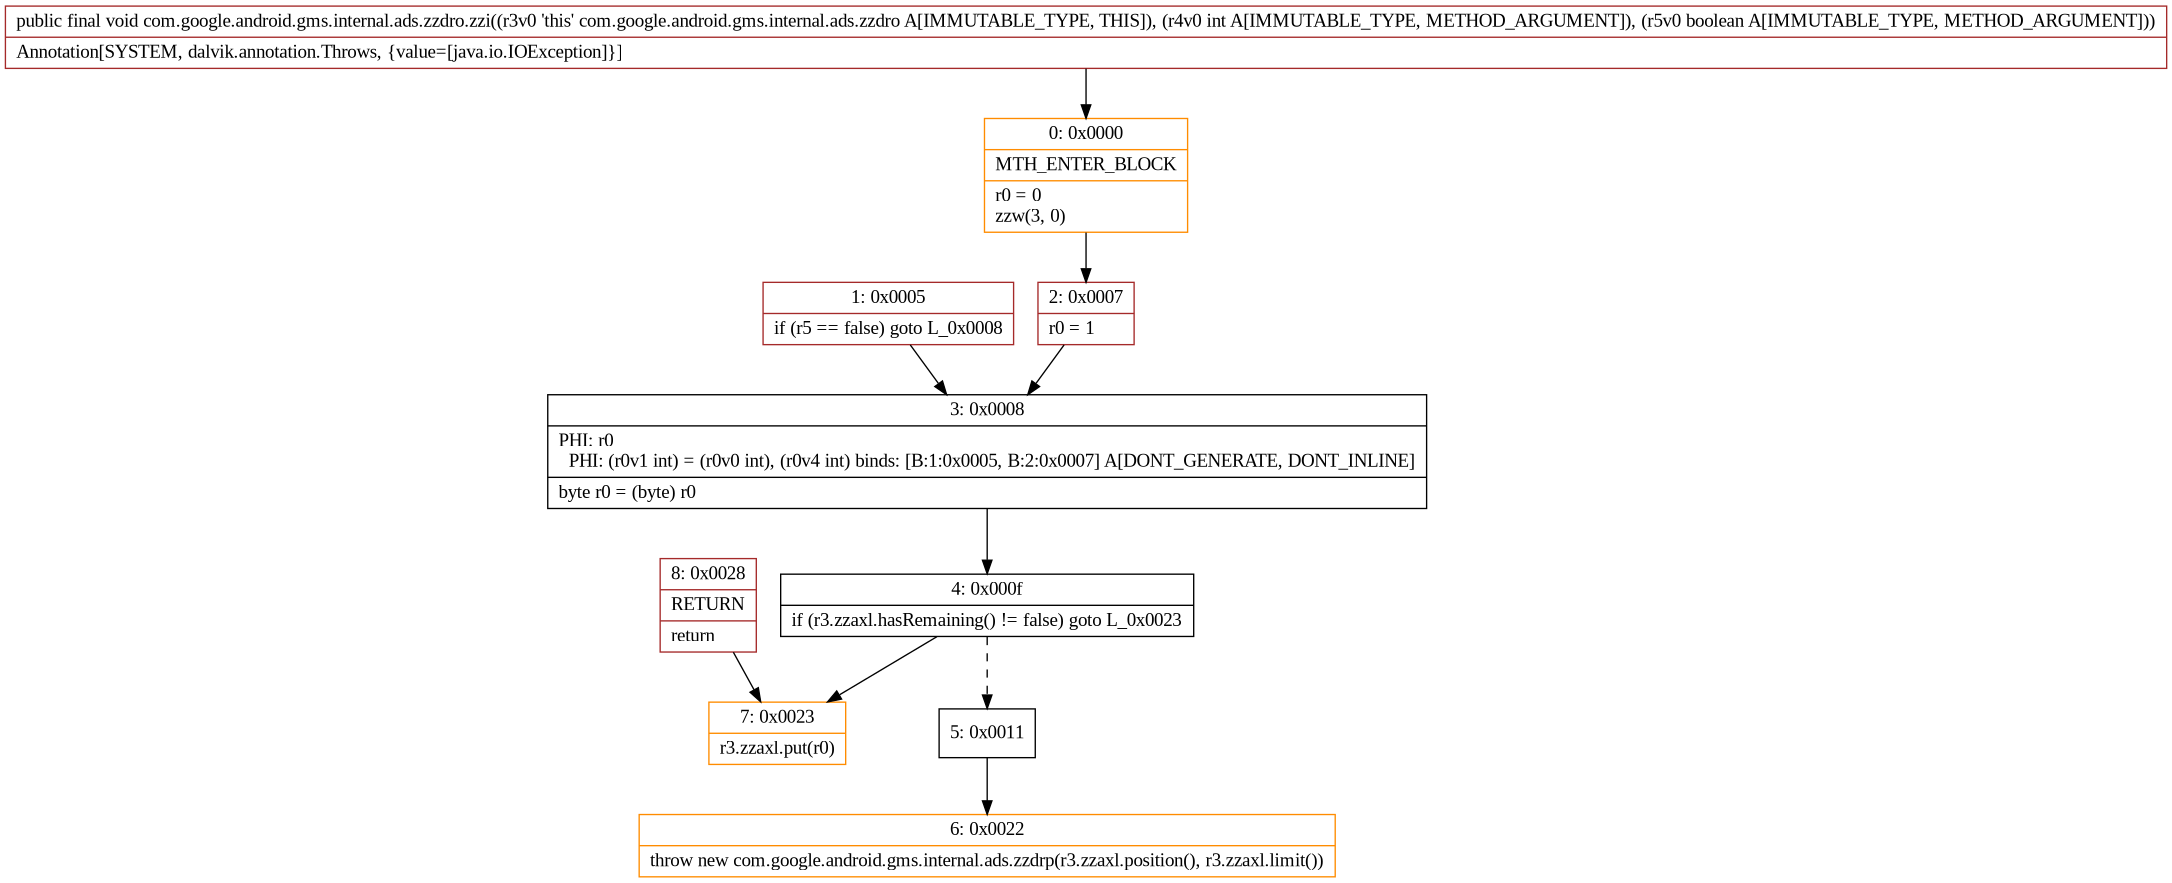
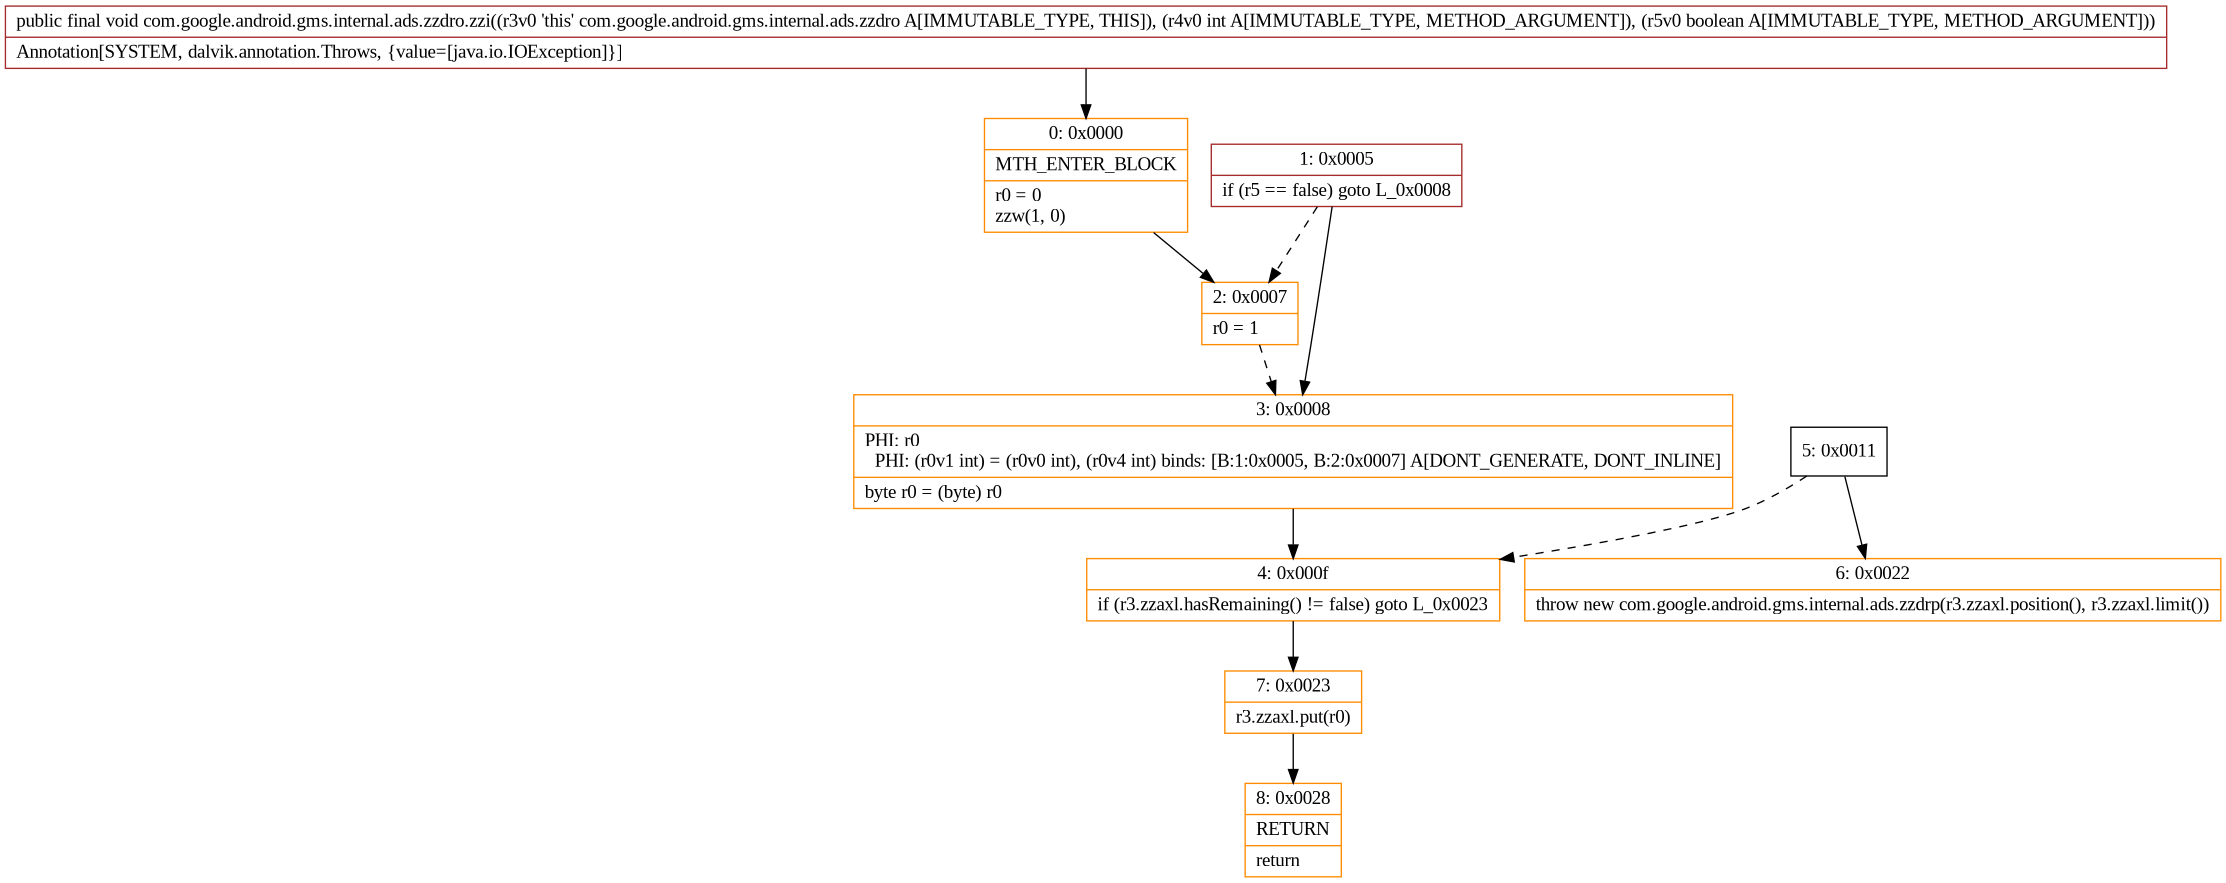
(1031, 216) -> (1031, 216)
none -> (1297, 239)
(1086, 313) -> (1250, 313)
(1050, 364) -> (1265, 363)
(987, 452) -> (1293, 452)
(708, 605) -> (1293, 830)
(987, 605) -> (1293, 590)
(987, 666) -> (1664, 530)
(744, 671) -> (1293, 752)
